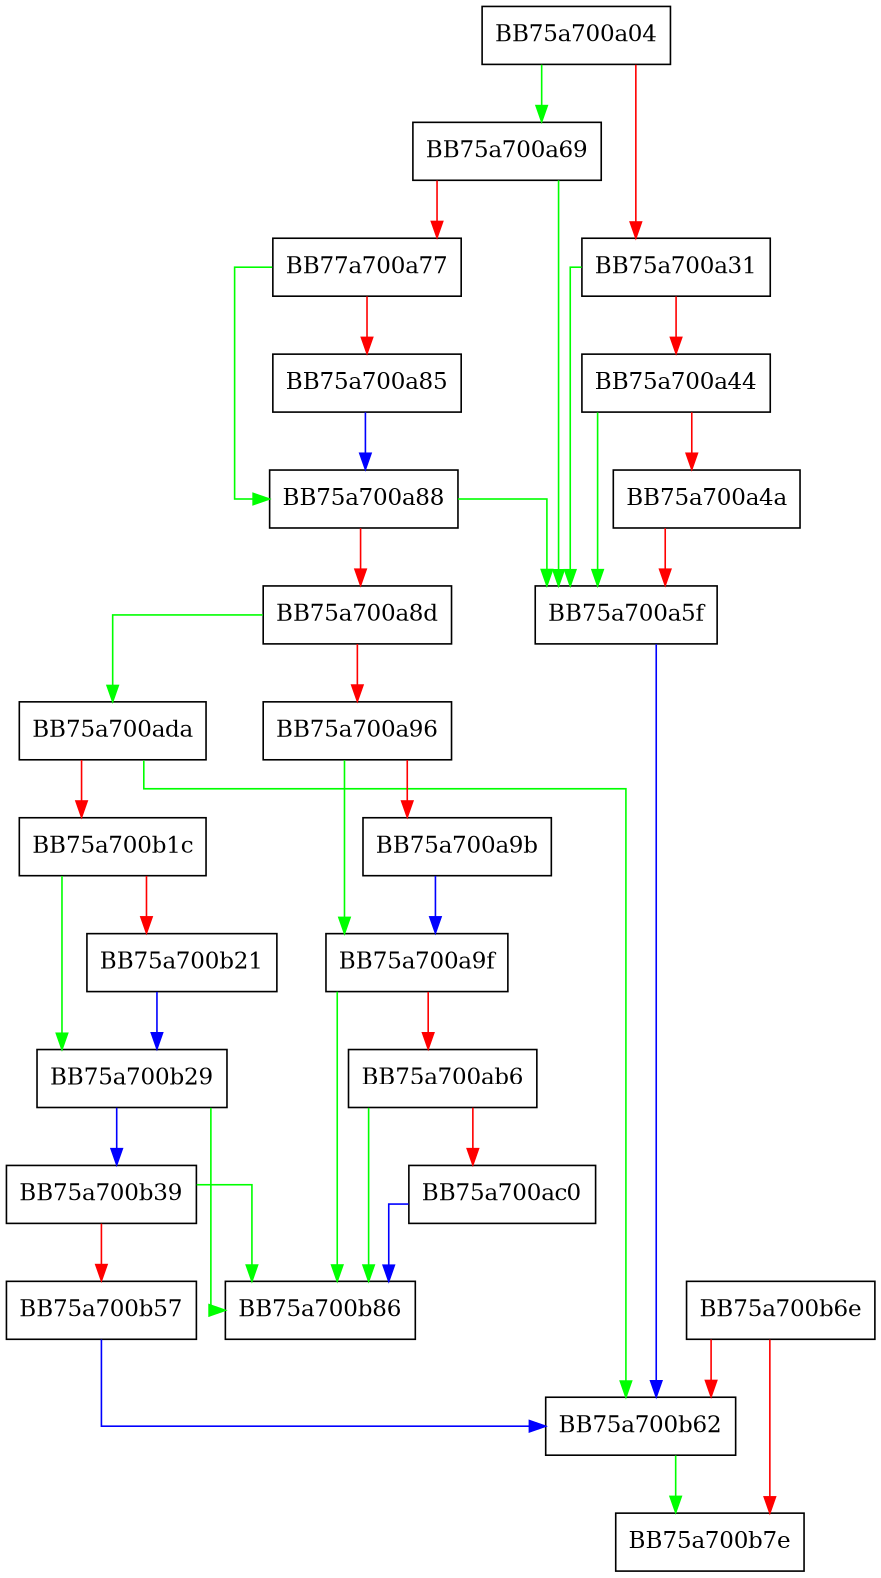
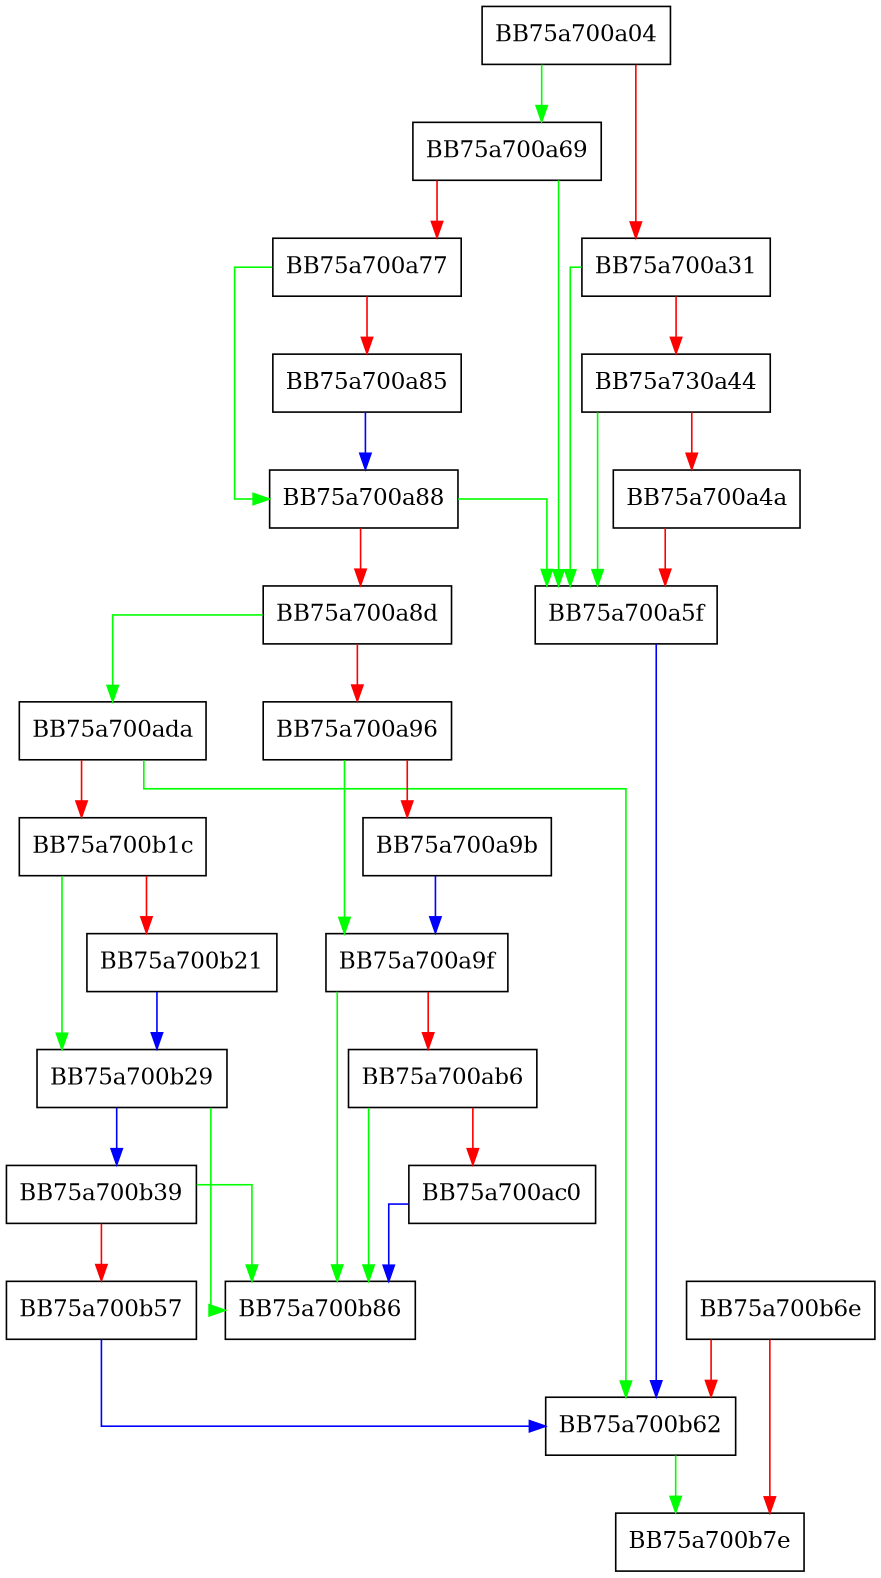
(367, 267) -> (367, 267)
(676, 383) -> (676, 383)
